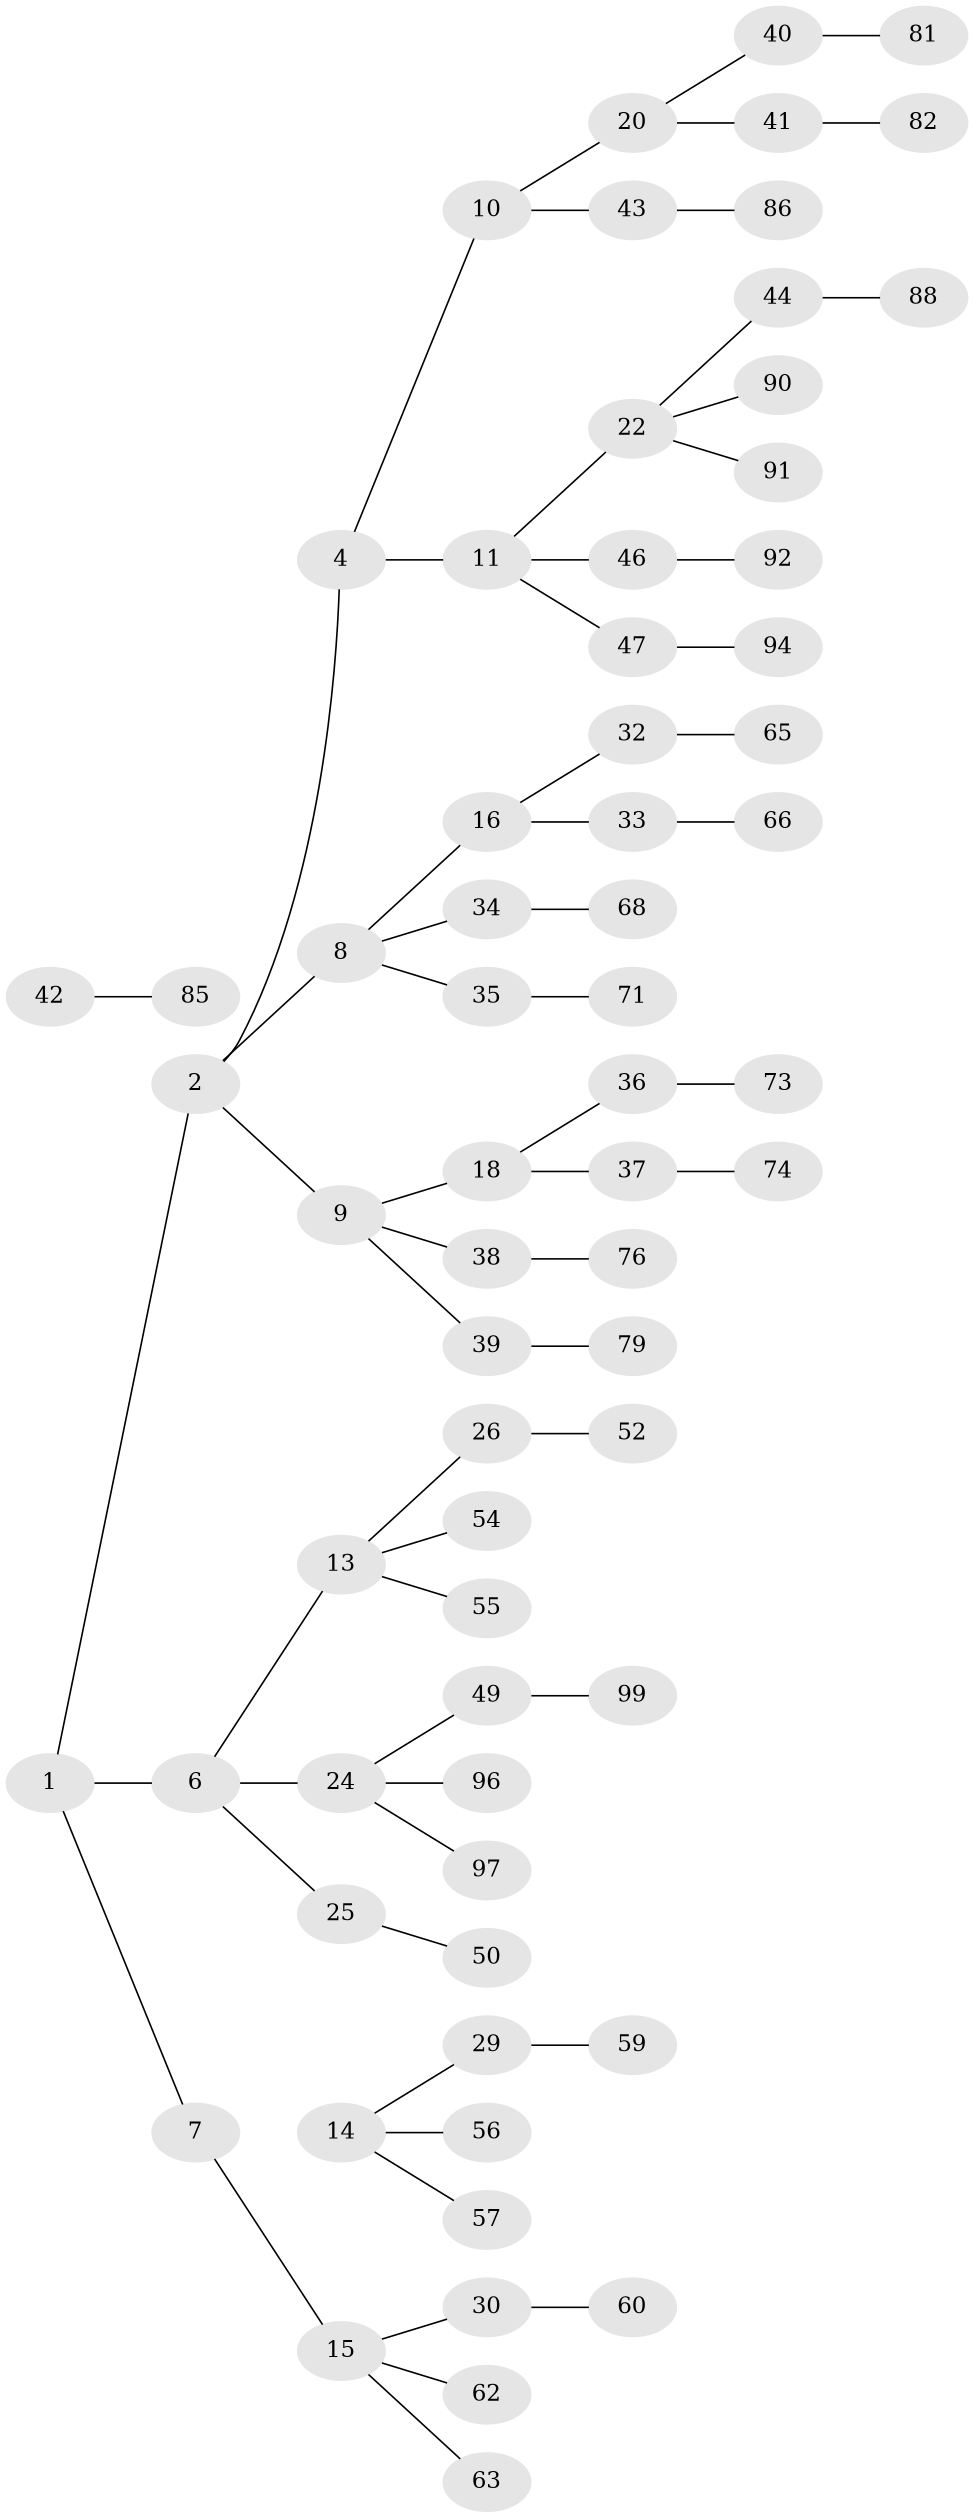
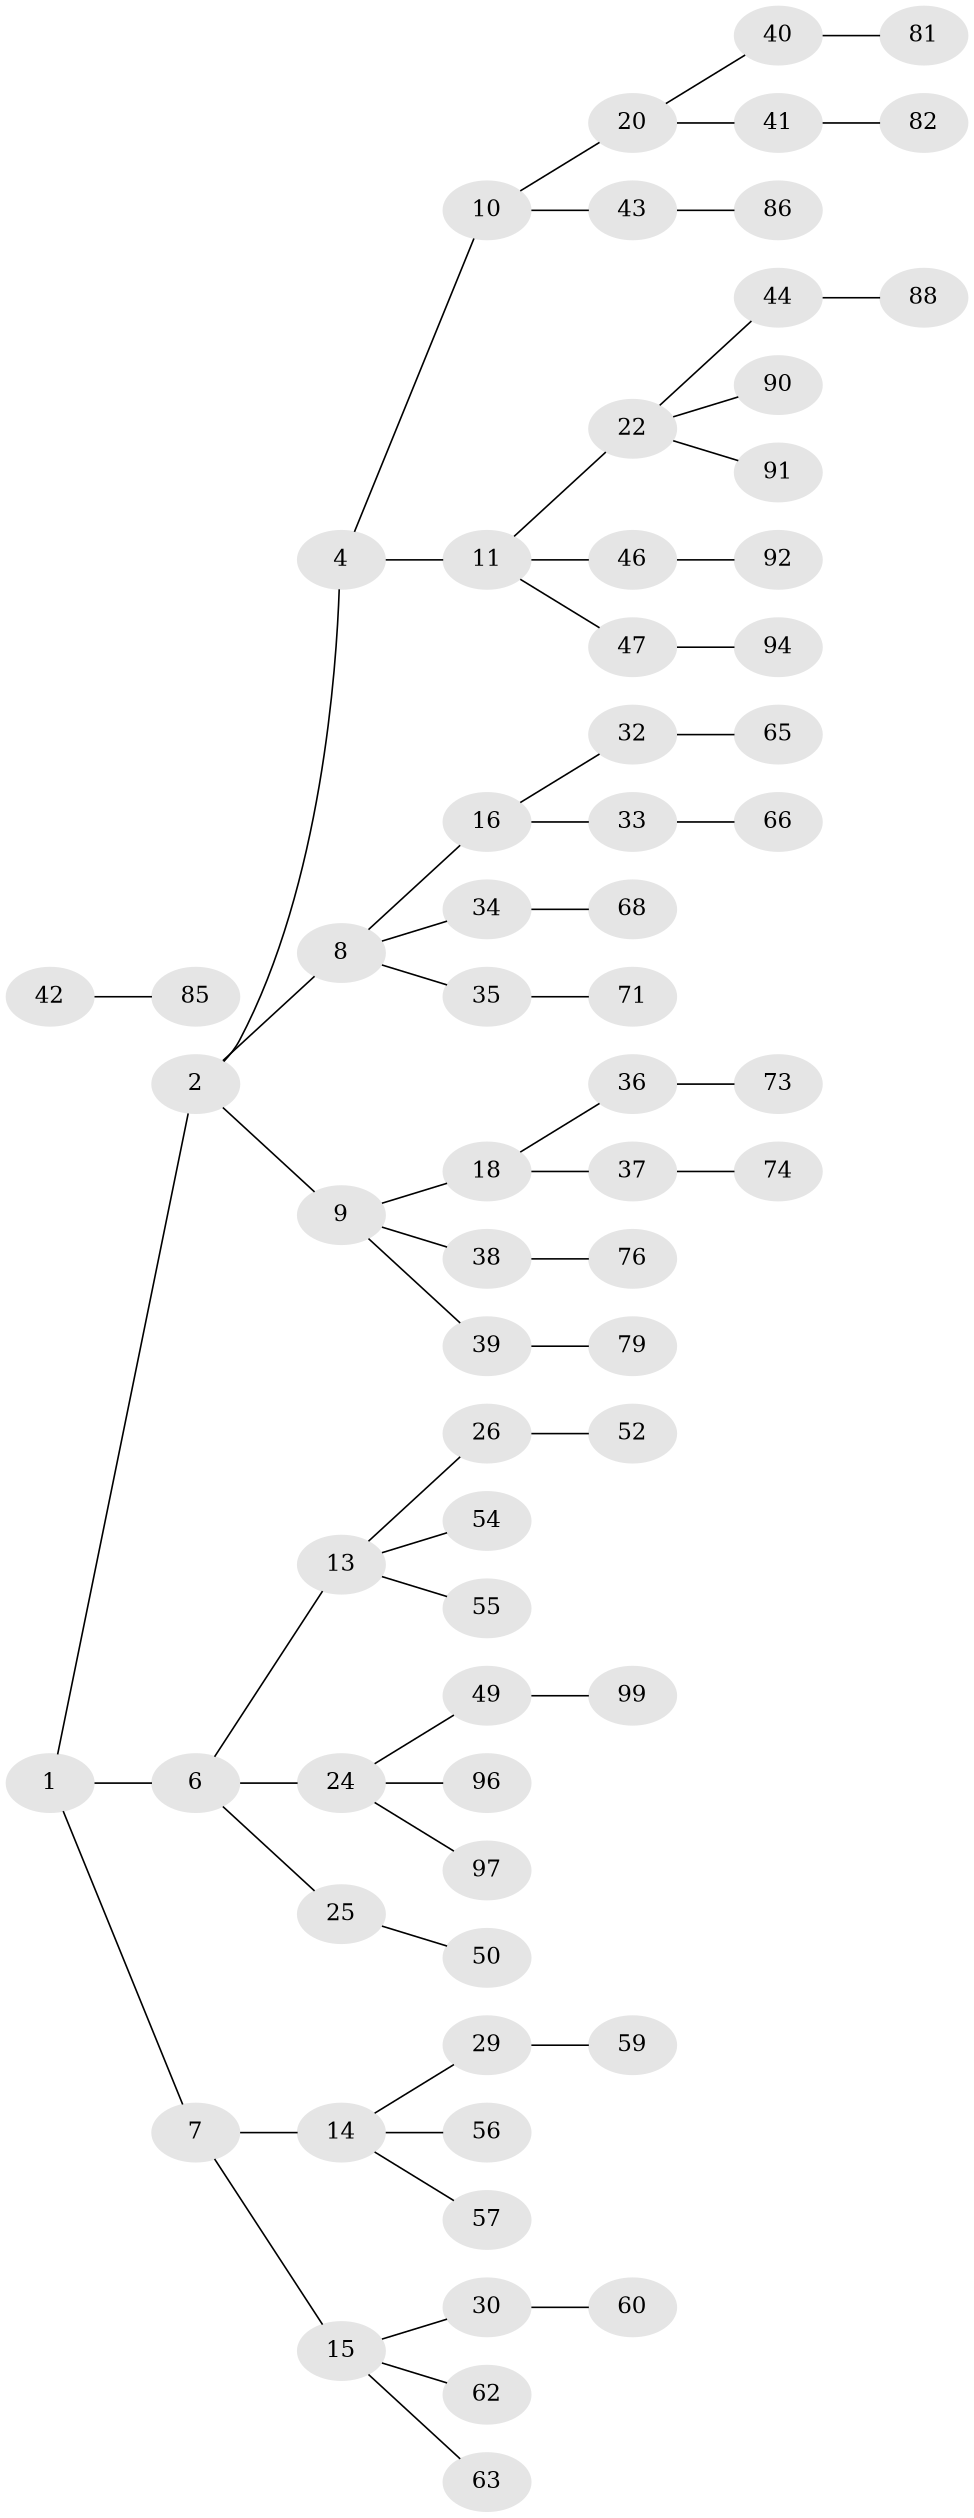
none -> (269, 2133)
